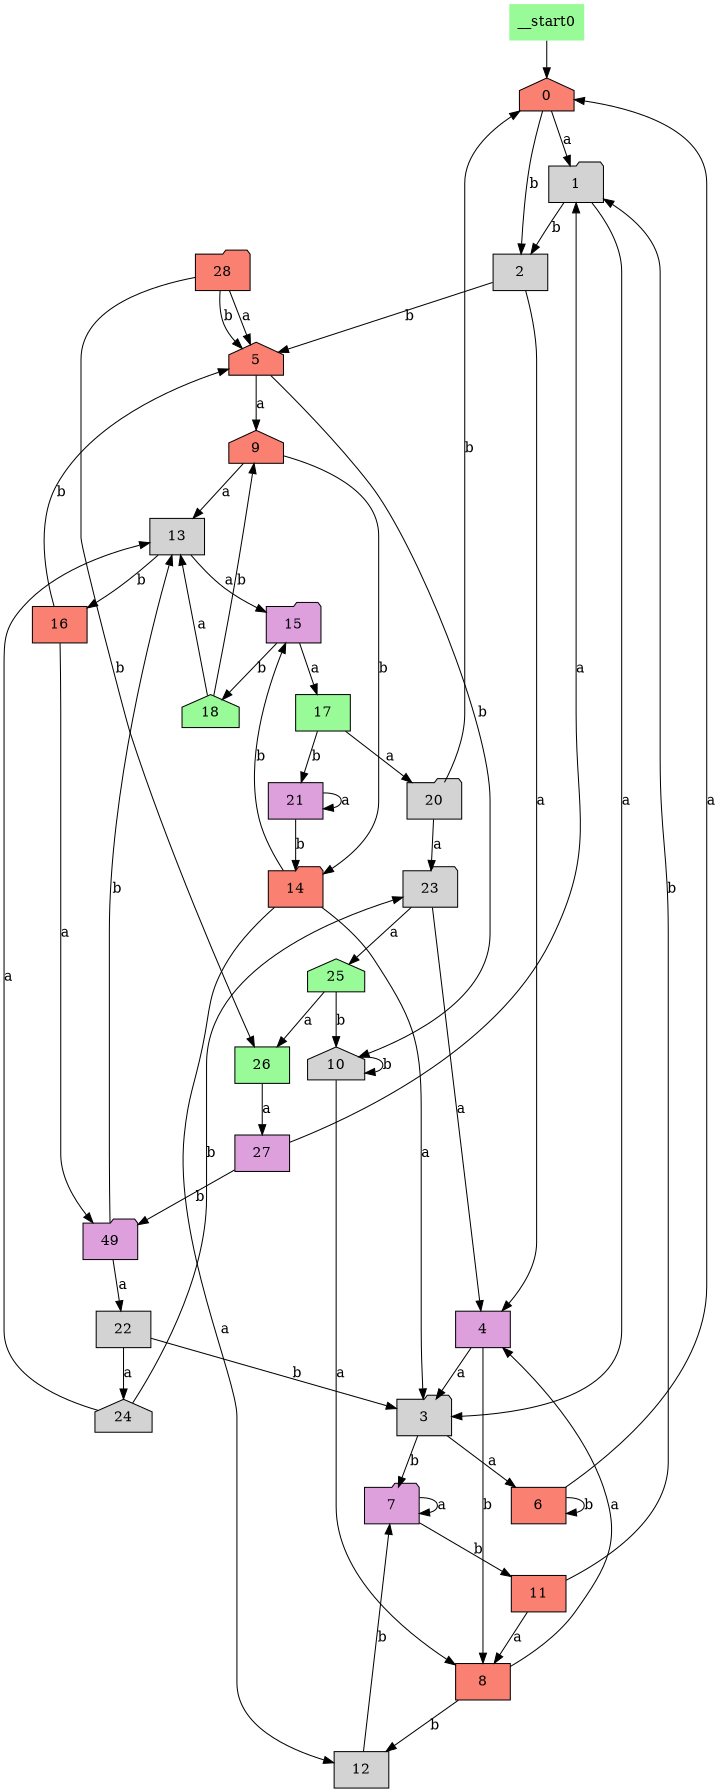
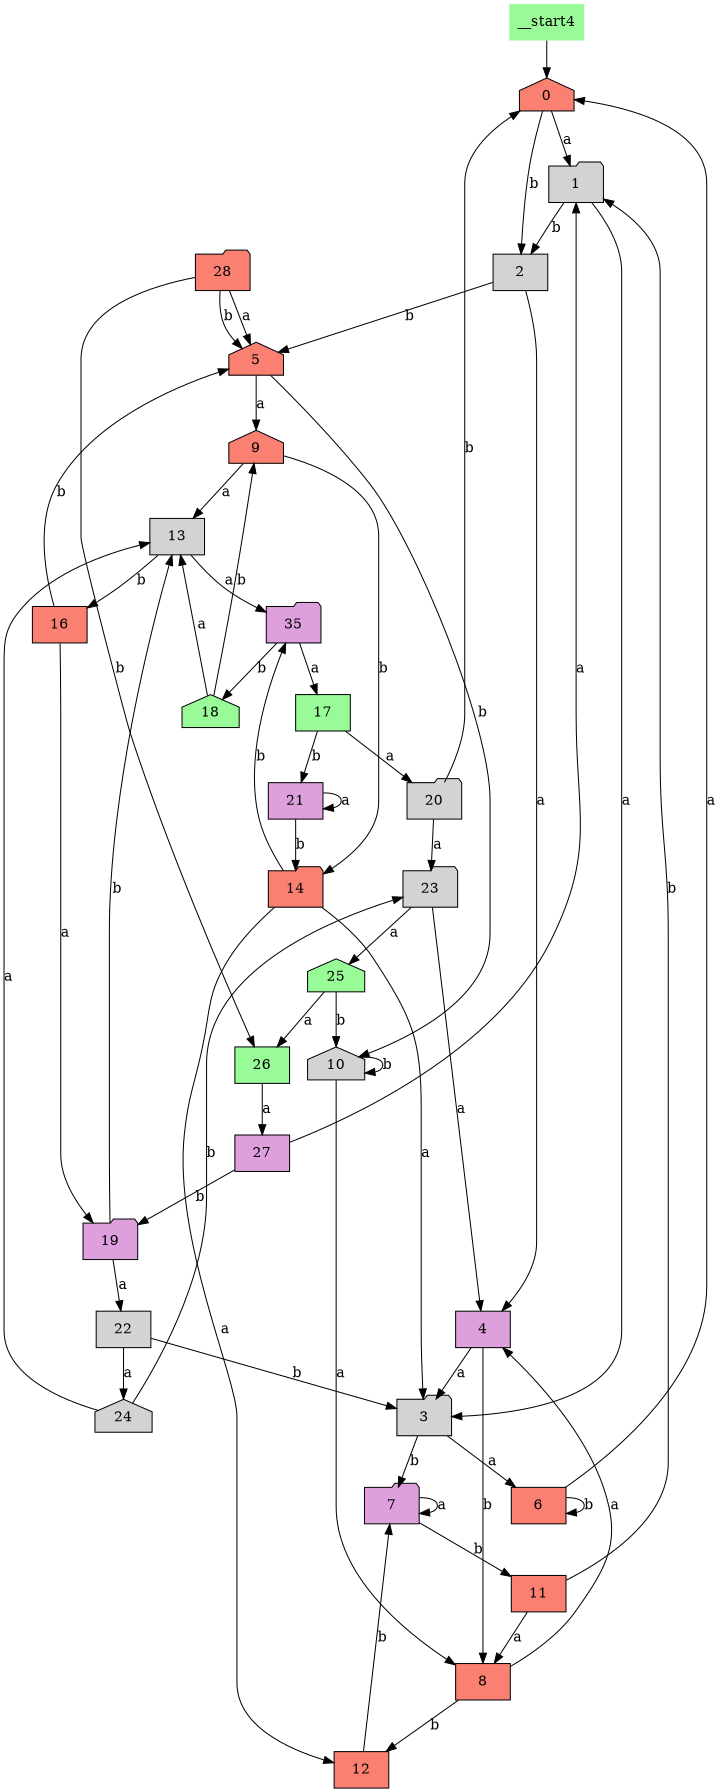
(547, 22) -> (547, 22)
(294, 625) -> (294, 625)
(110, 1241) -> (110, 1241)
(361, 1770) -> (361, 1770)
